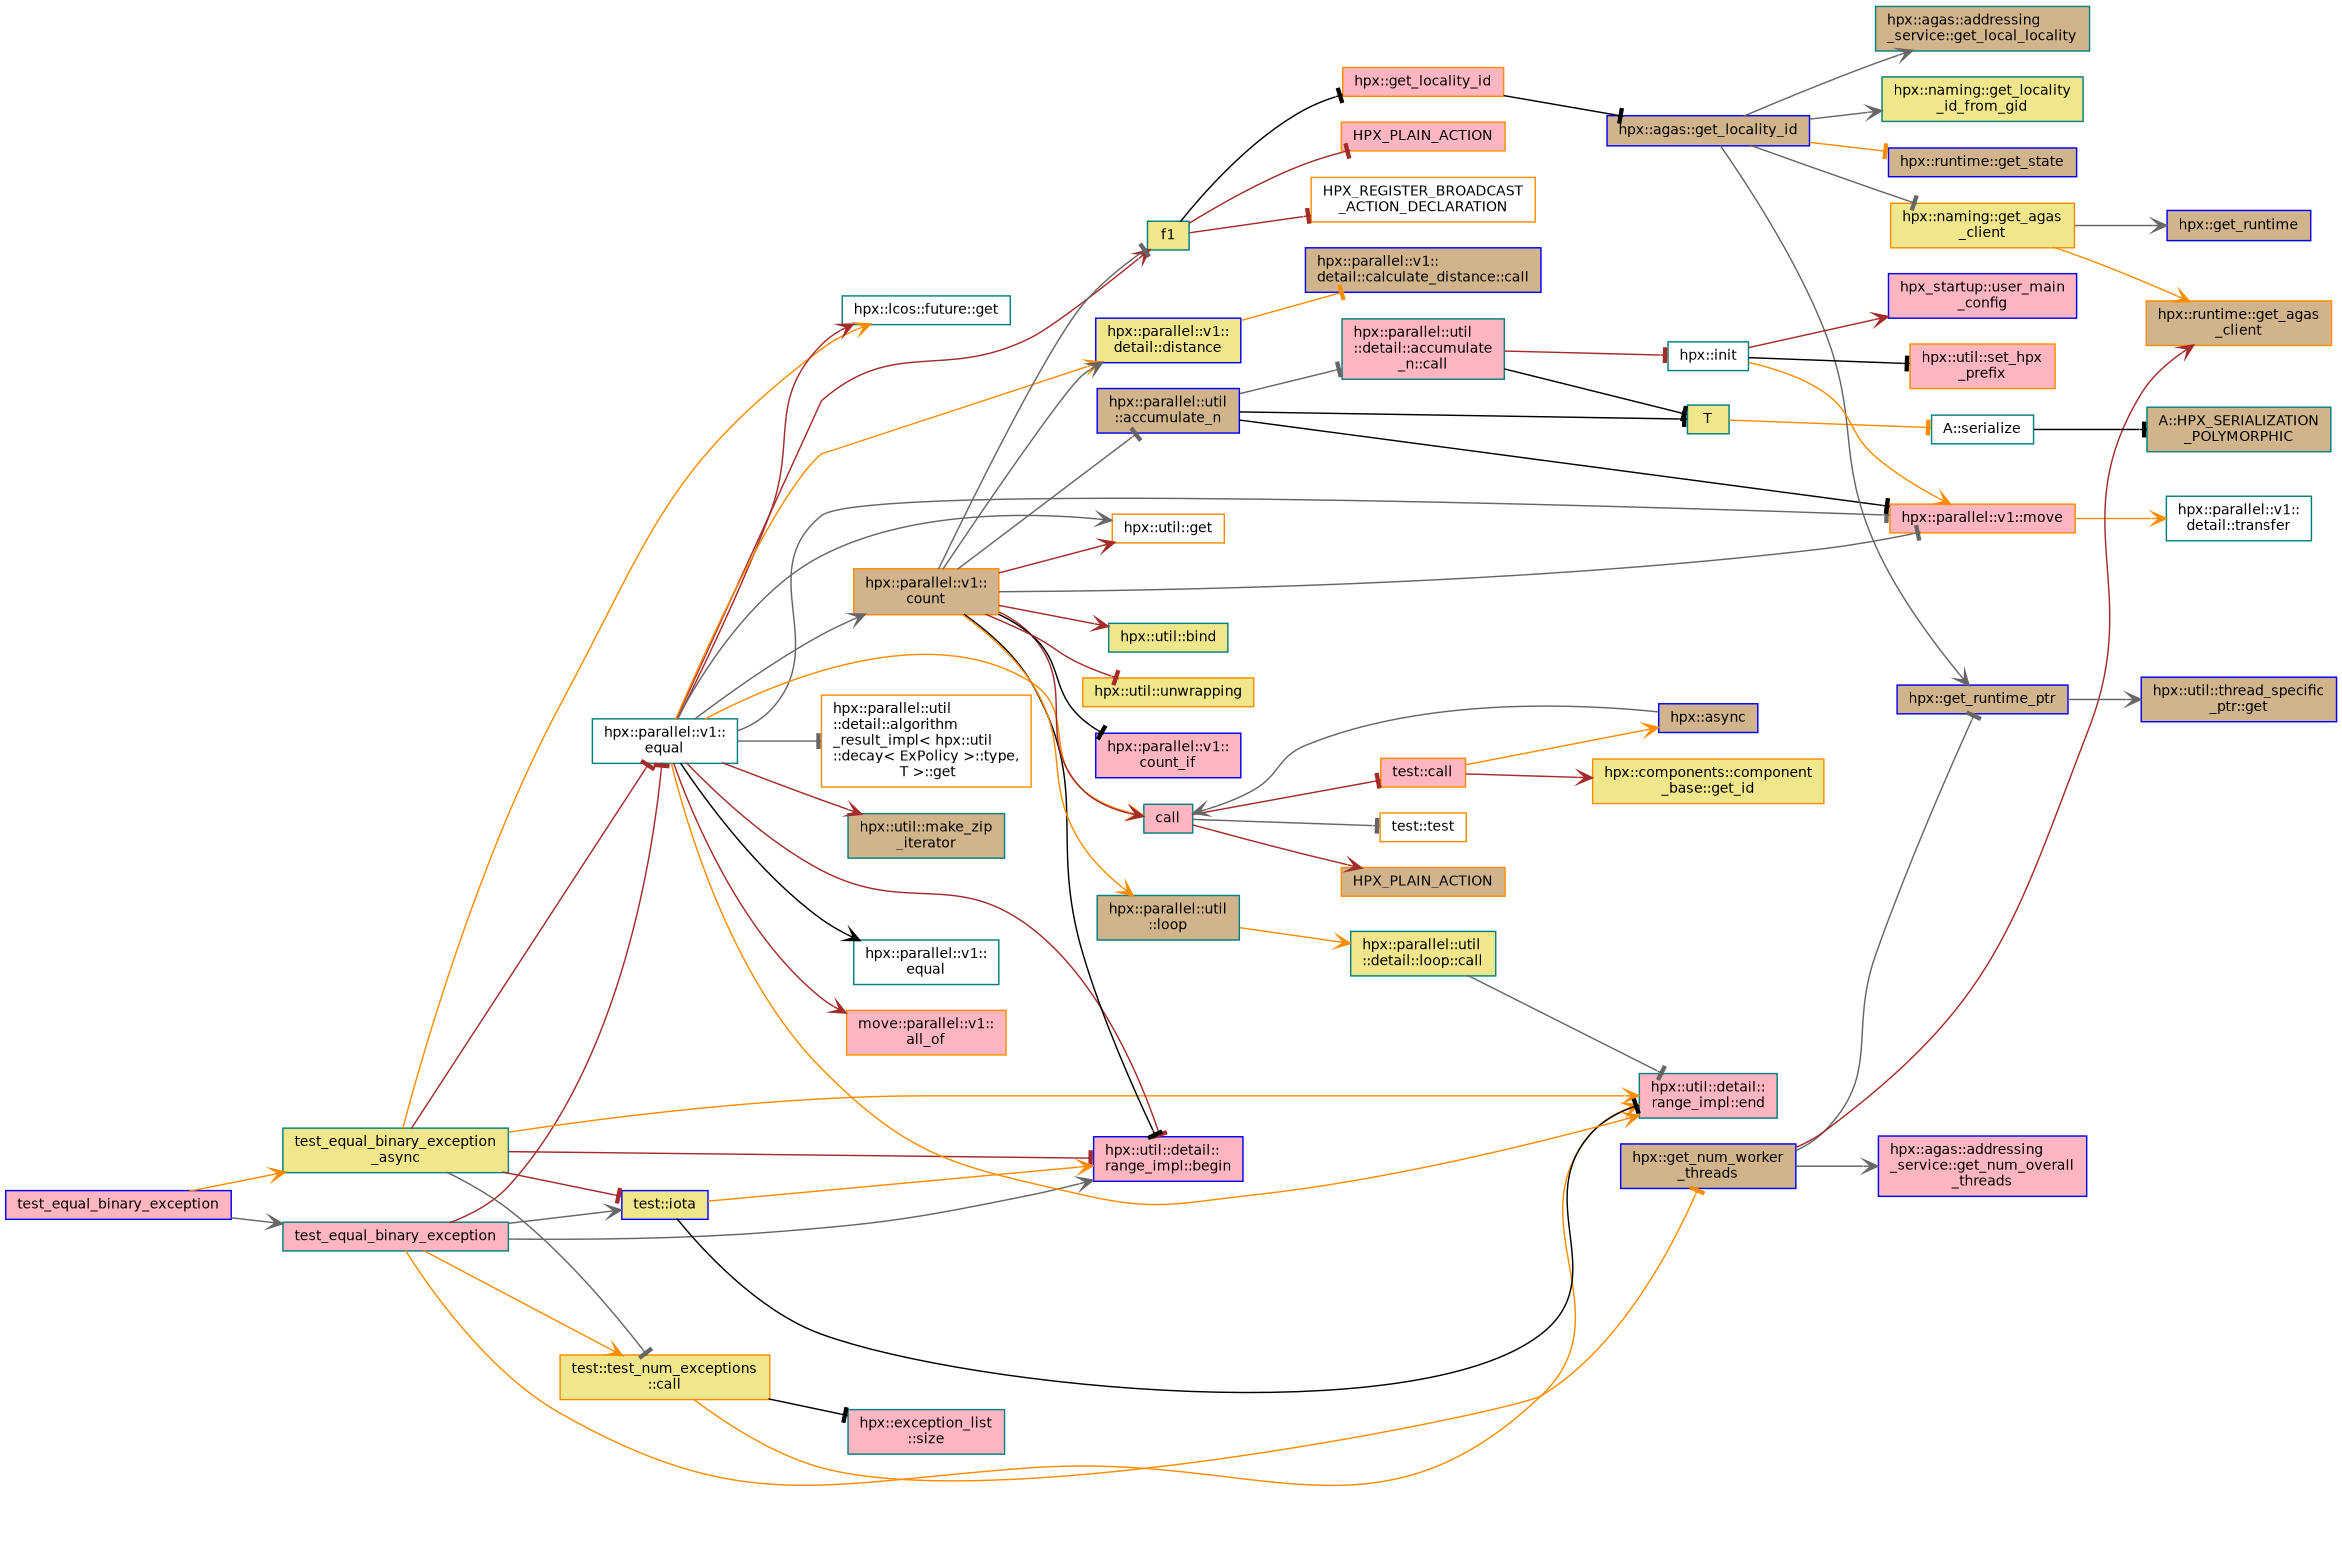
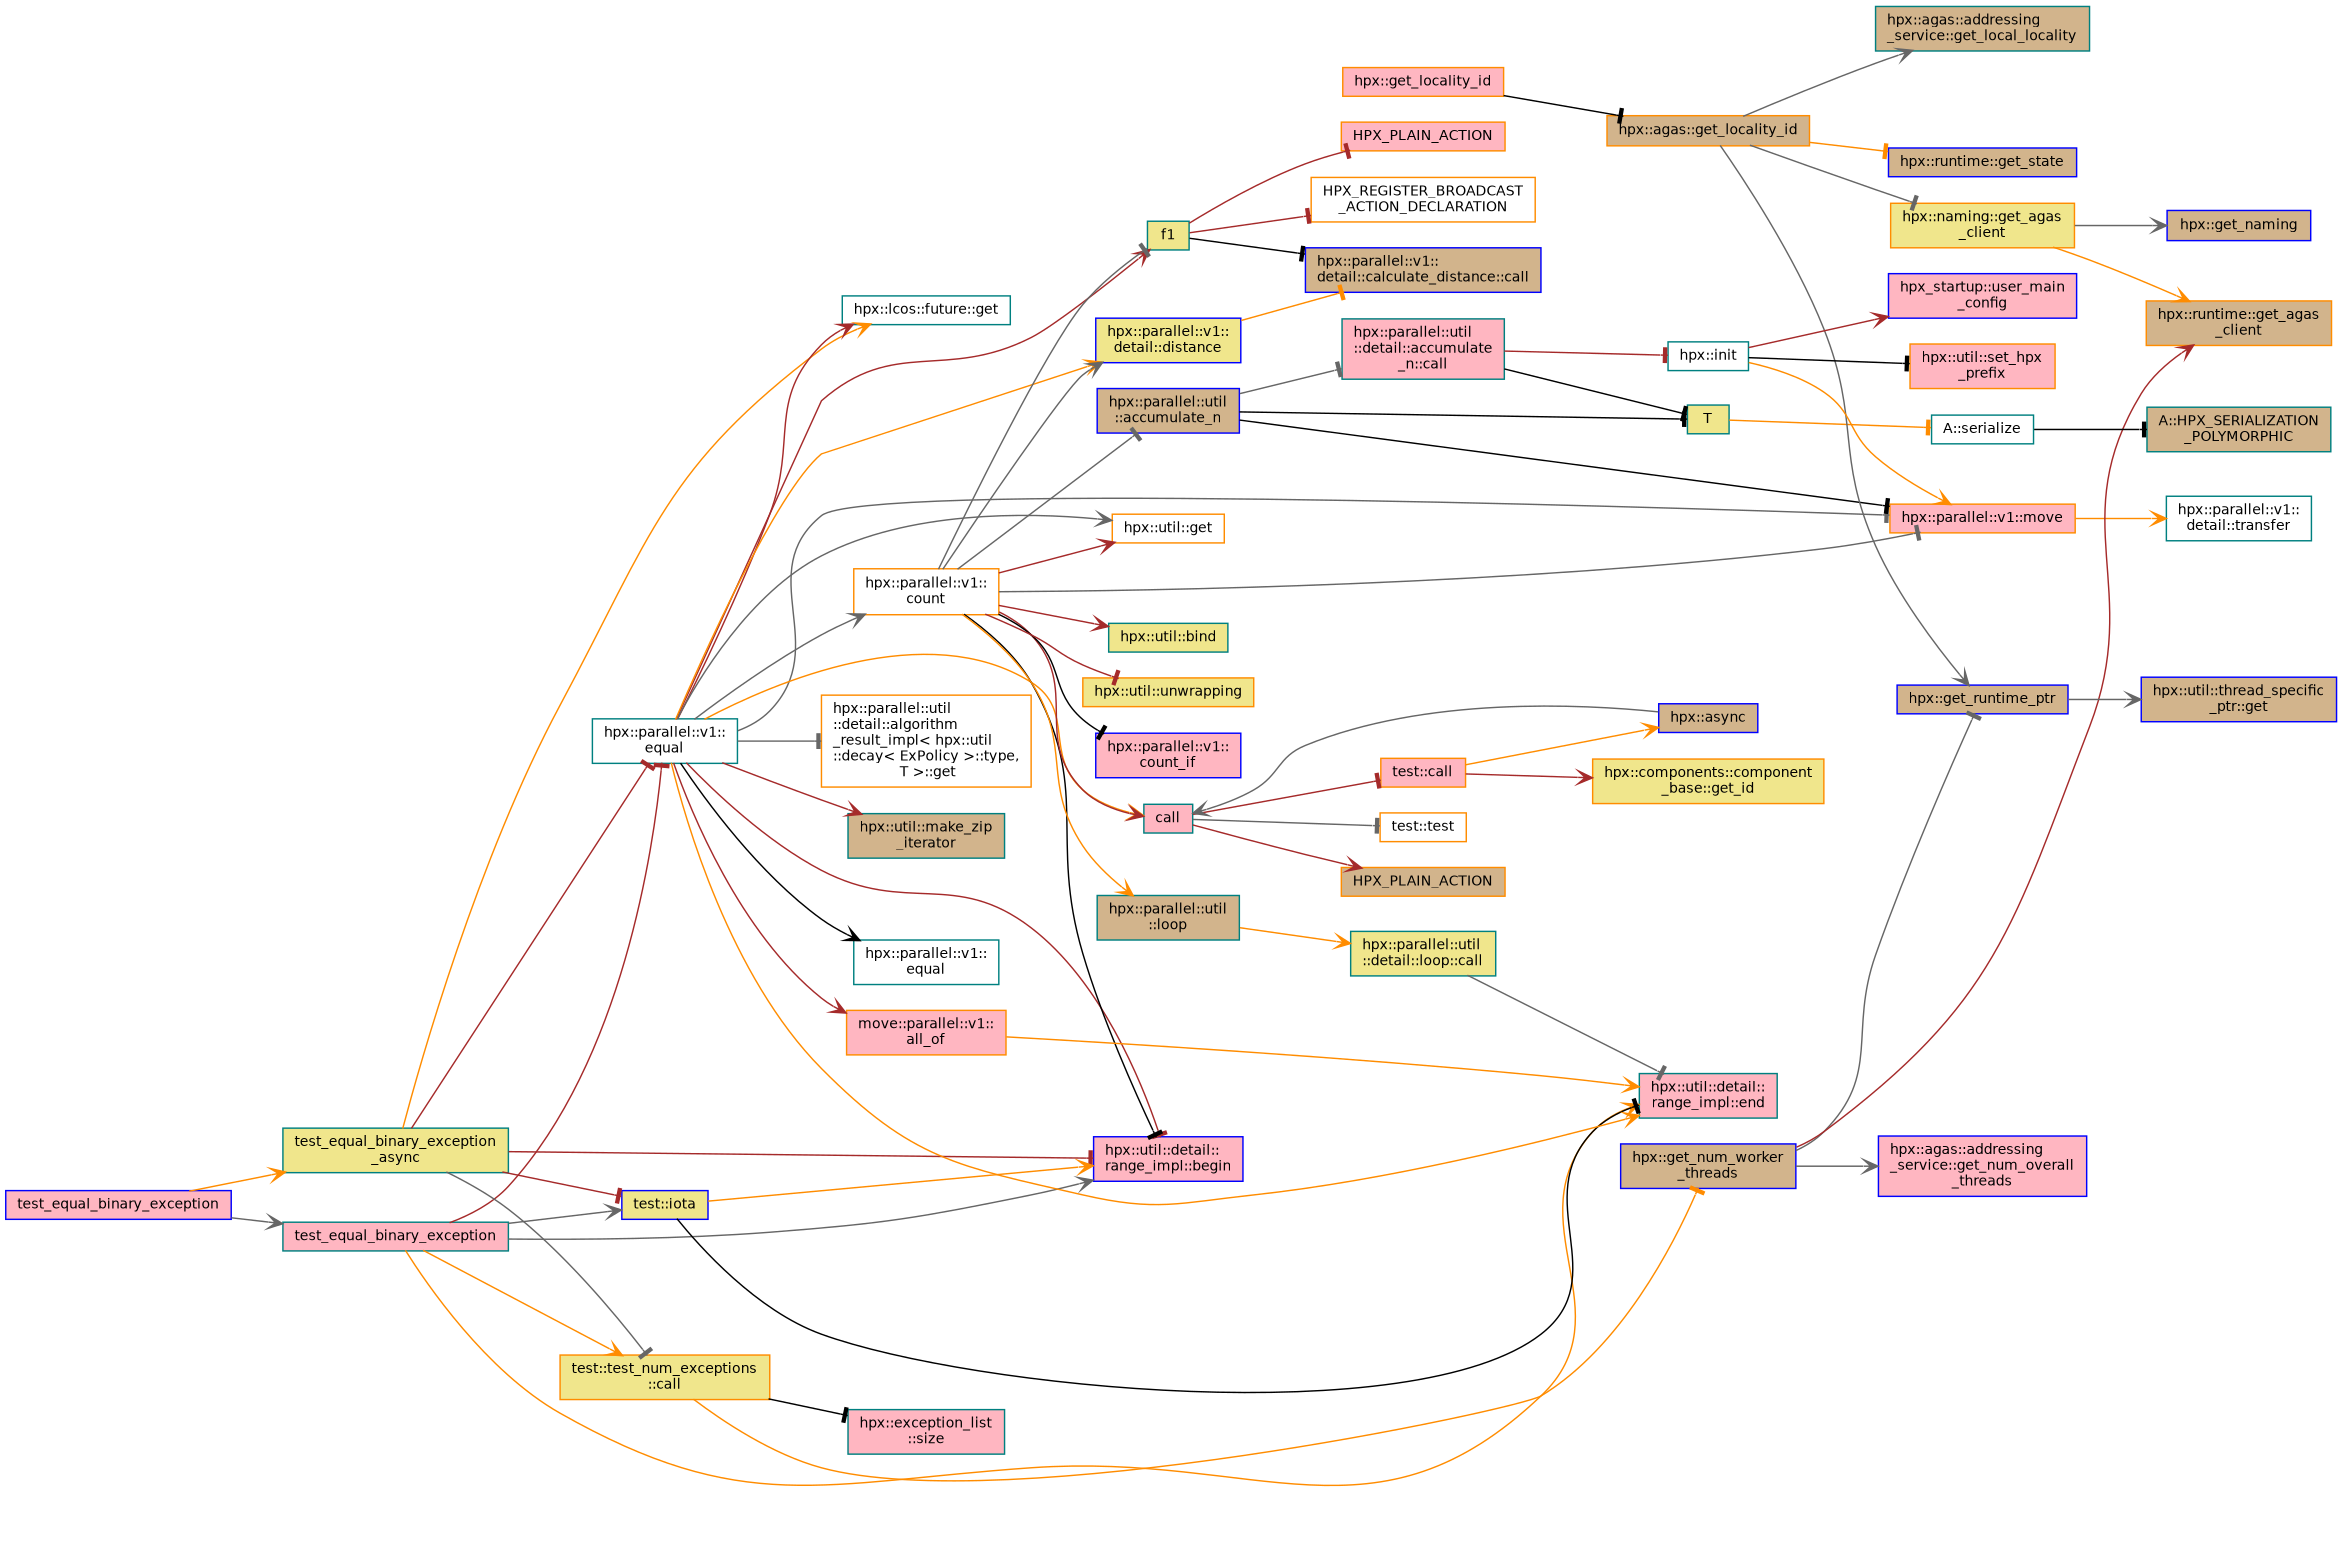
(1983, 99) -> none
(1708, 131) -> (1708, 131)
(1250, 149) -> (1244, 246)
(2239, 226) -> (2239, 226)
(926, 592) -> (926, 592)
(1065, 1096) -> (1316, 1057)
